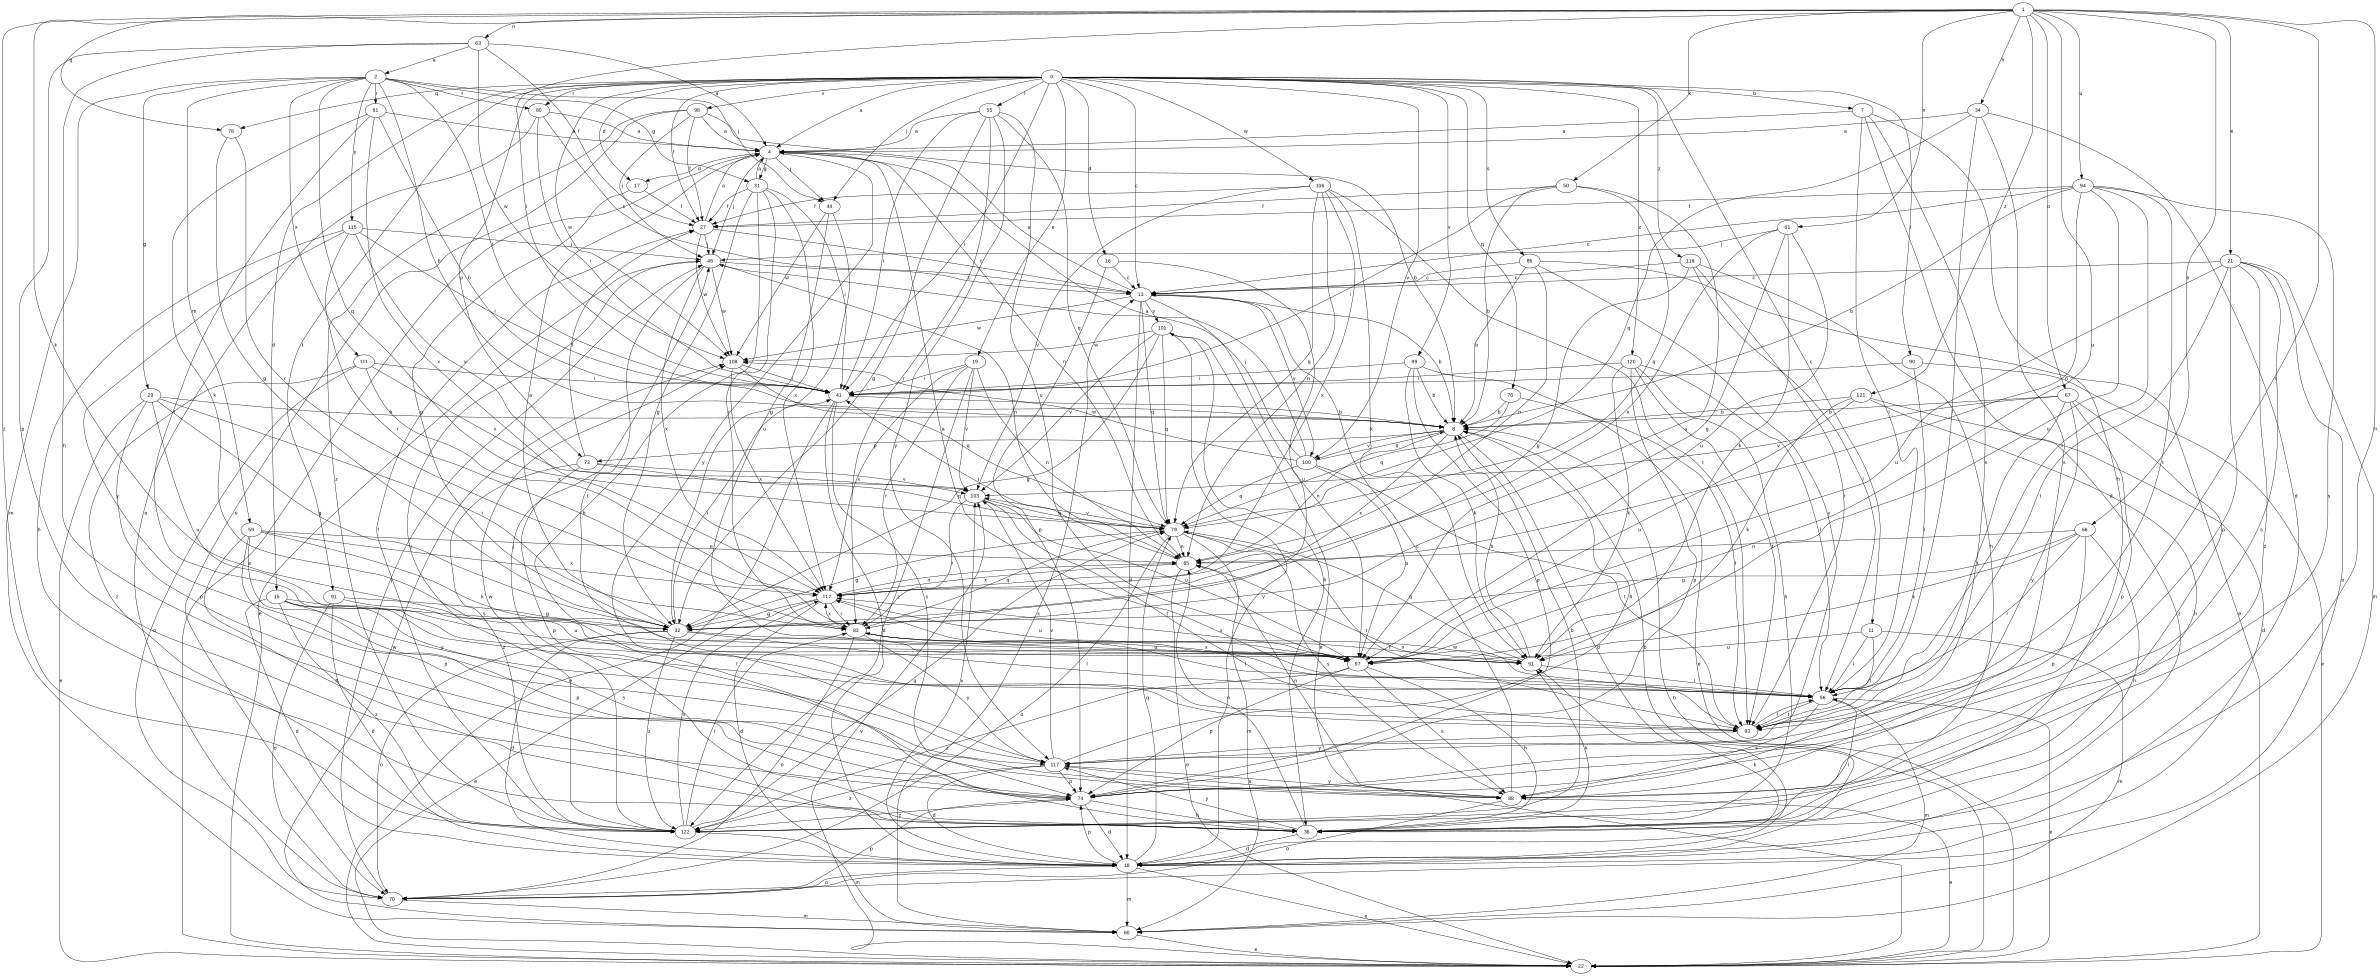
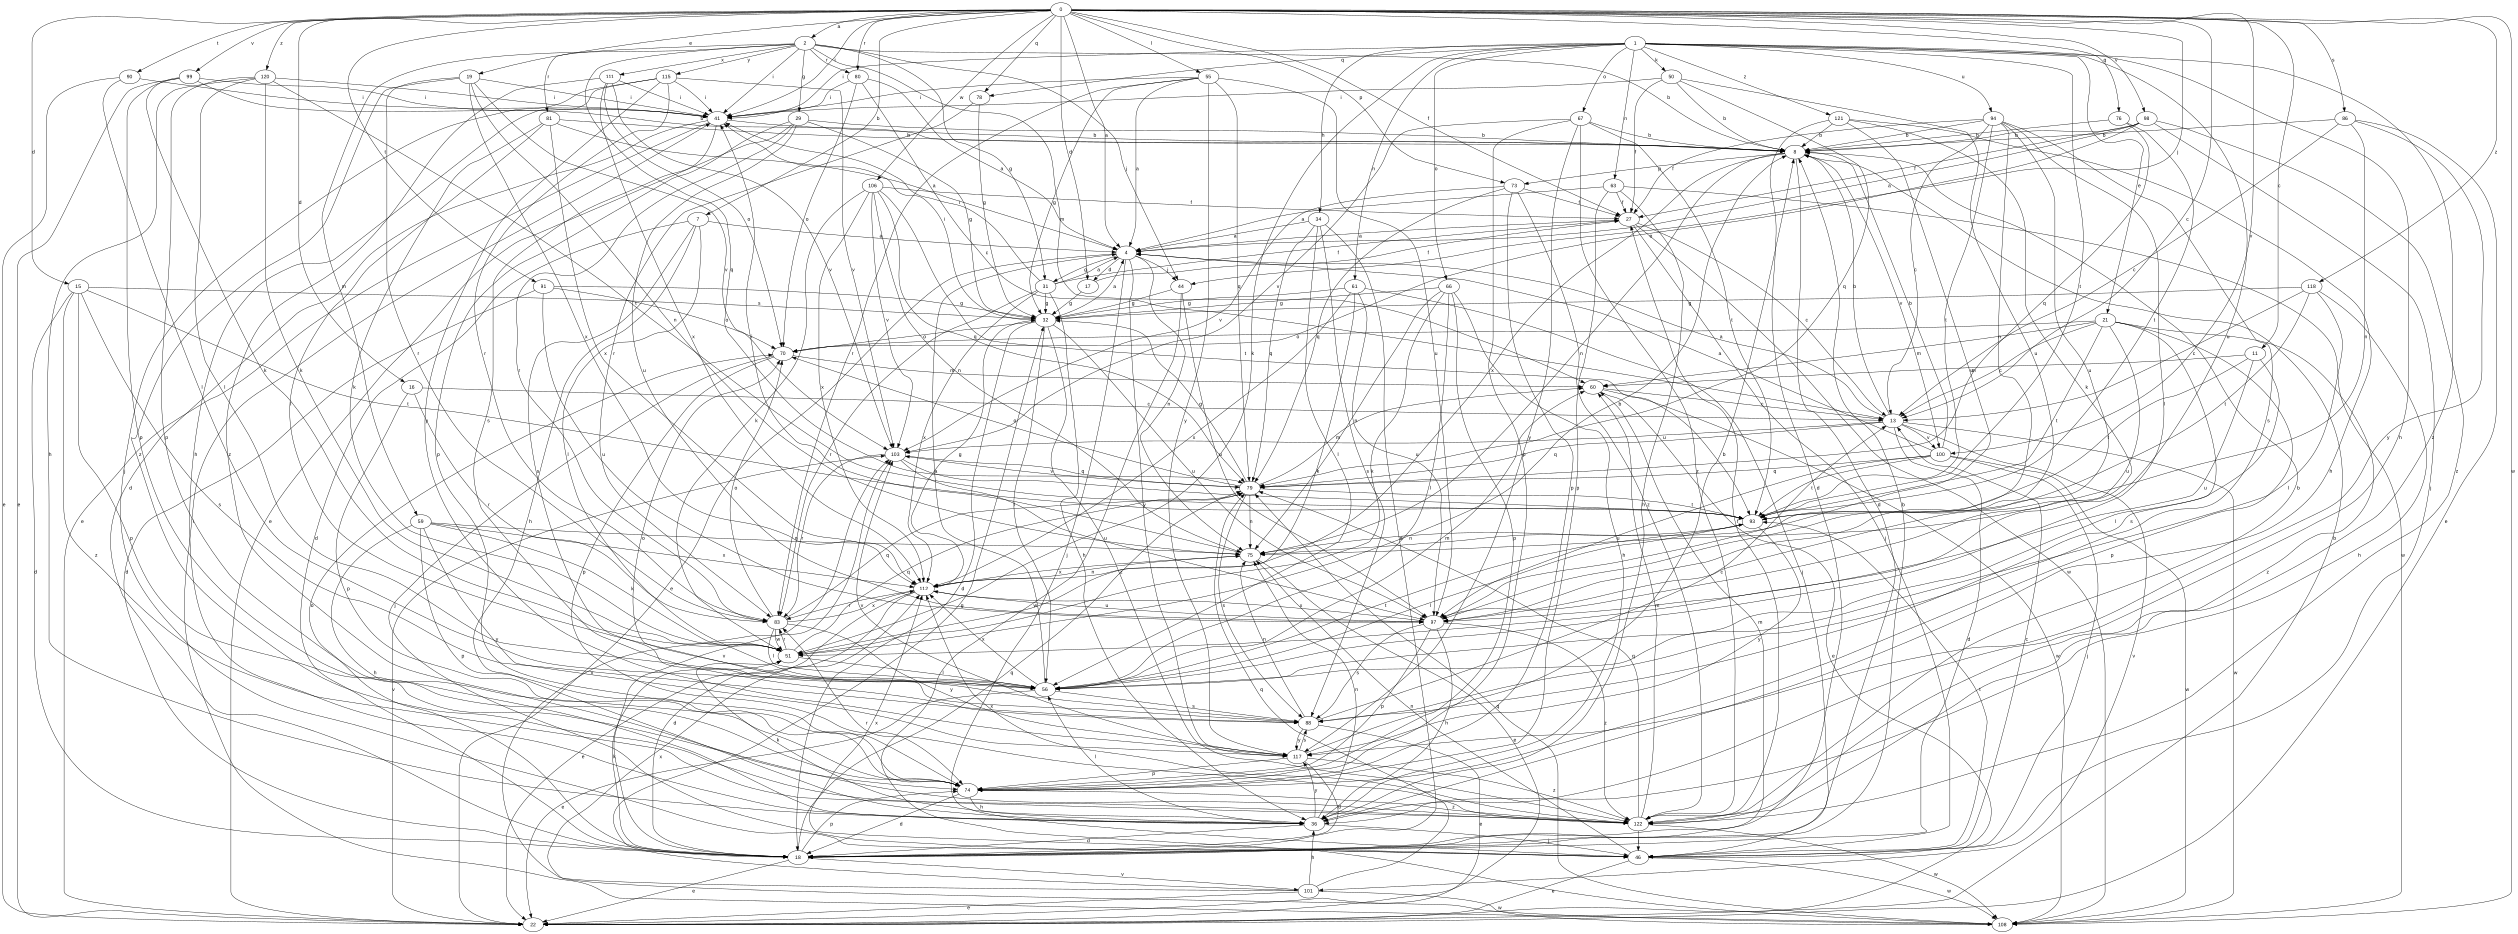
(429, 59) -> (895, 15)
(1280, 451) -> (1396, 443)
(1187, 563) -> (1250, 555)
